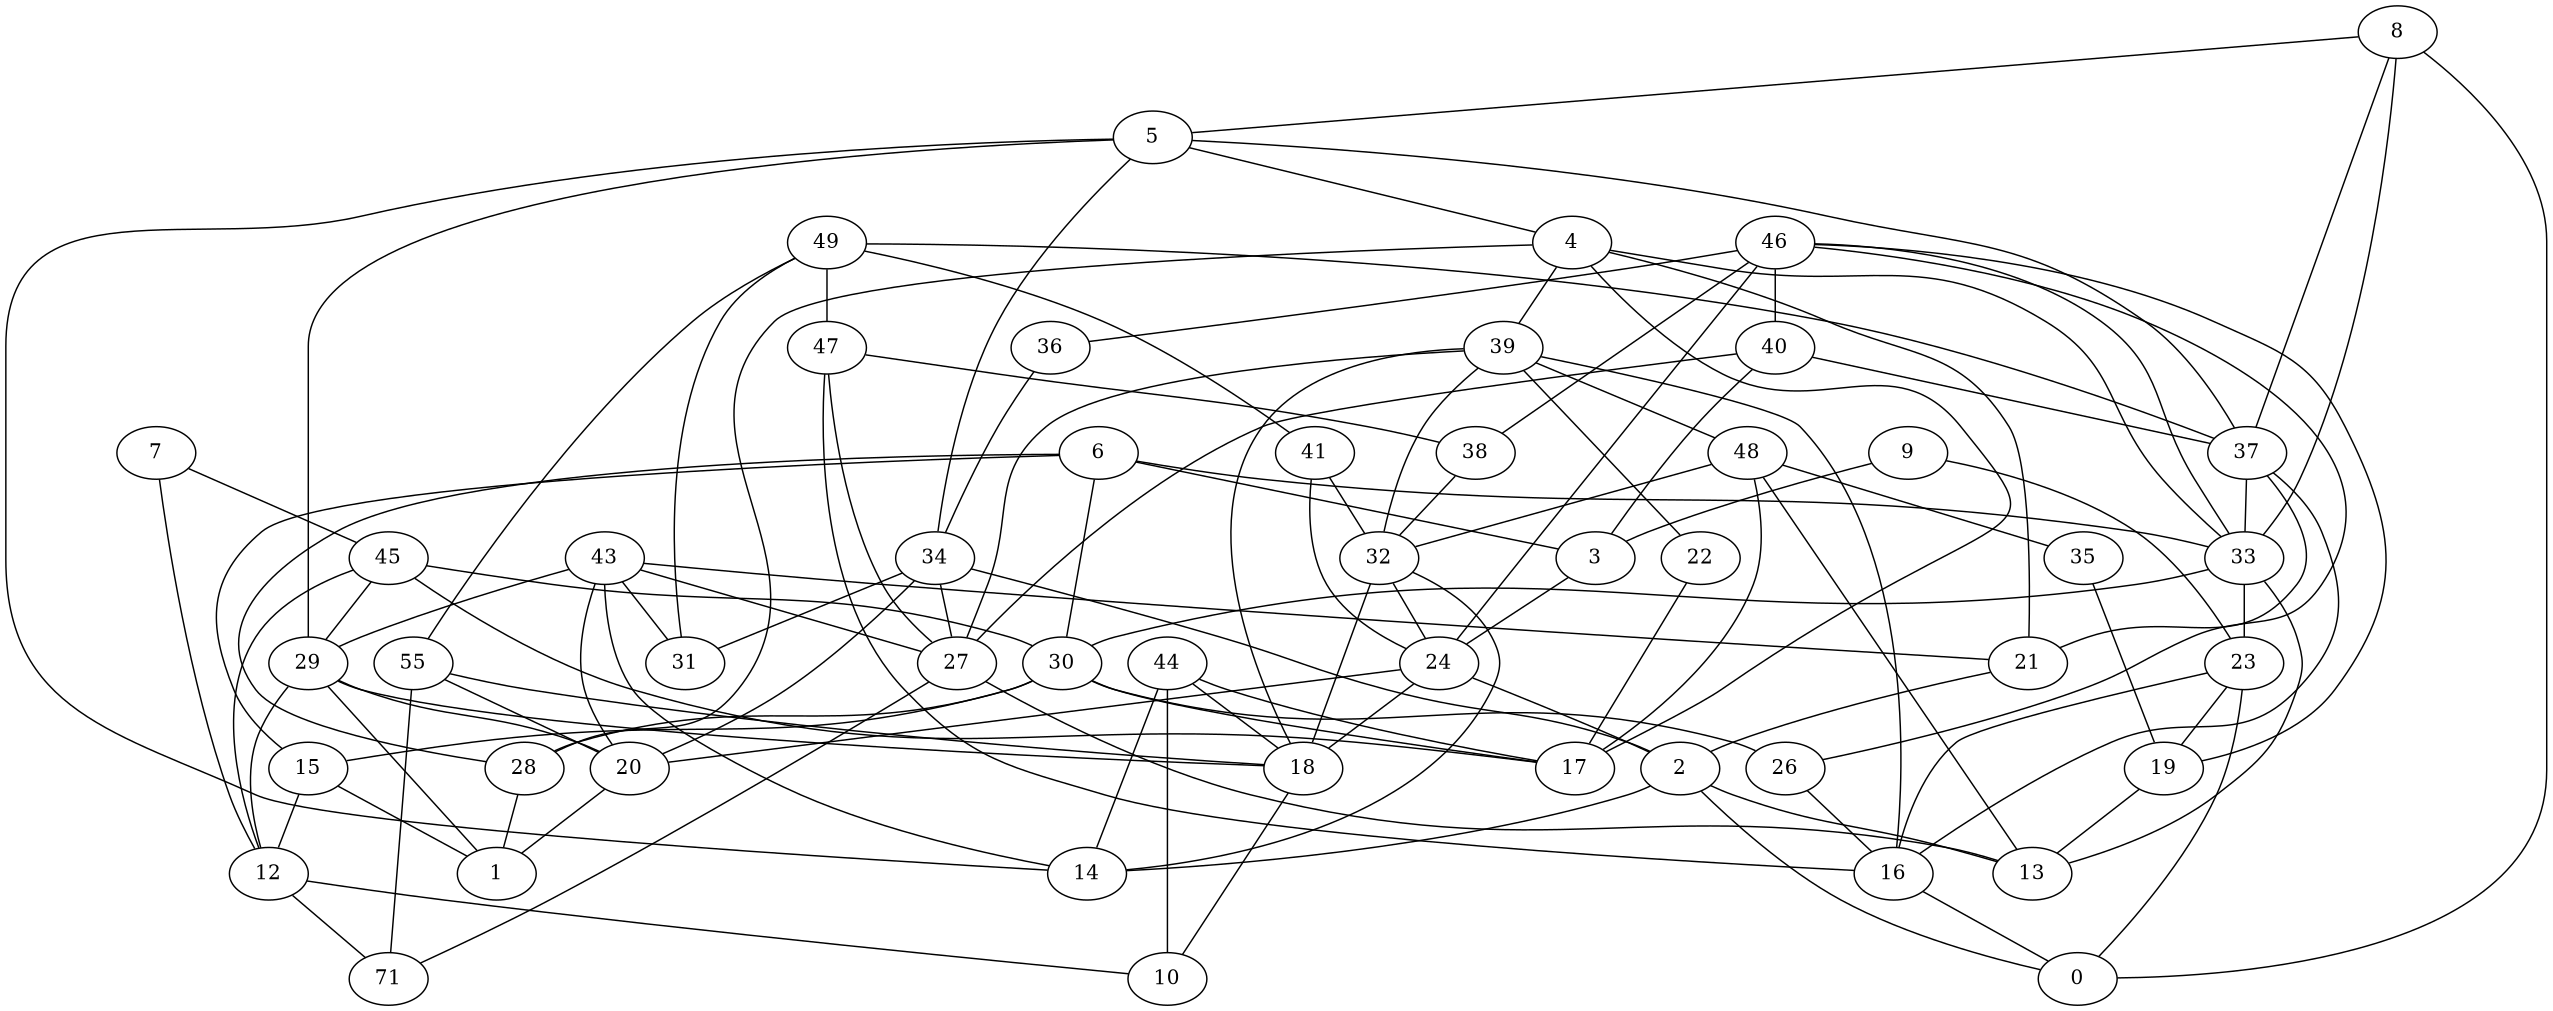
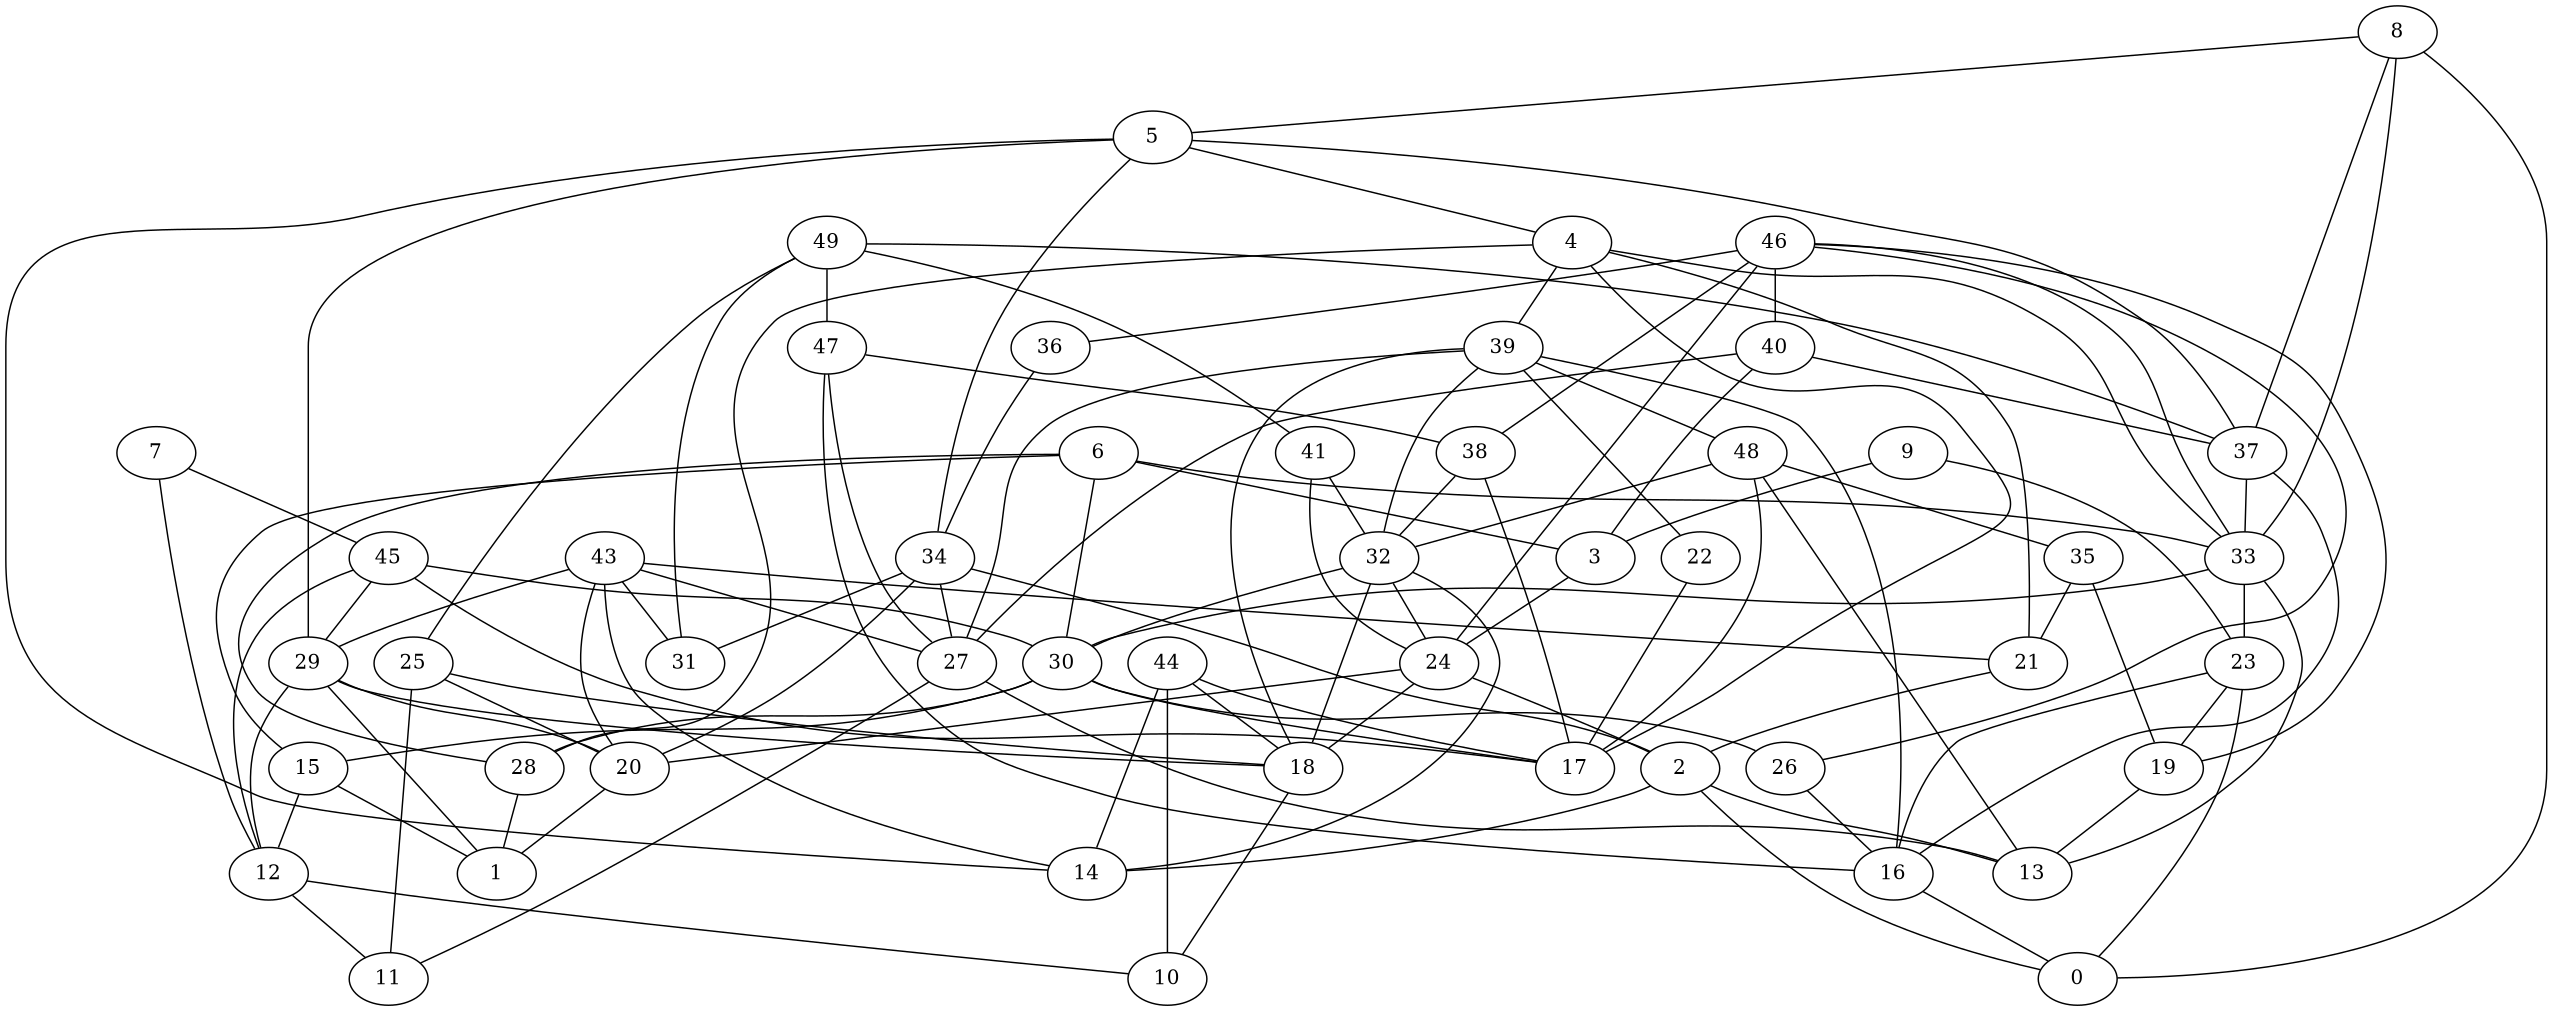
none -> (1229, 599)
(2269, 610) -> (2056, 611)
none -> (1533, 616)
(413, 663) -> (413, 663)
(389, 979) -> (389, 979)
